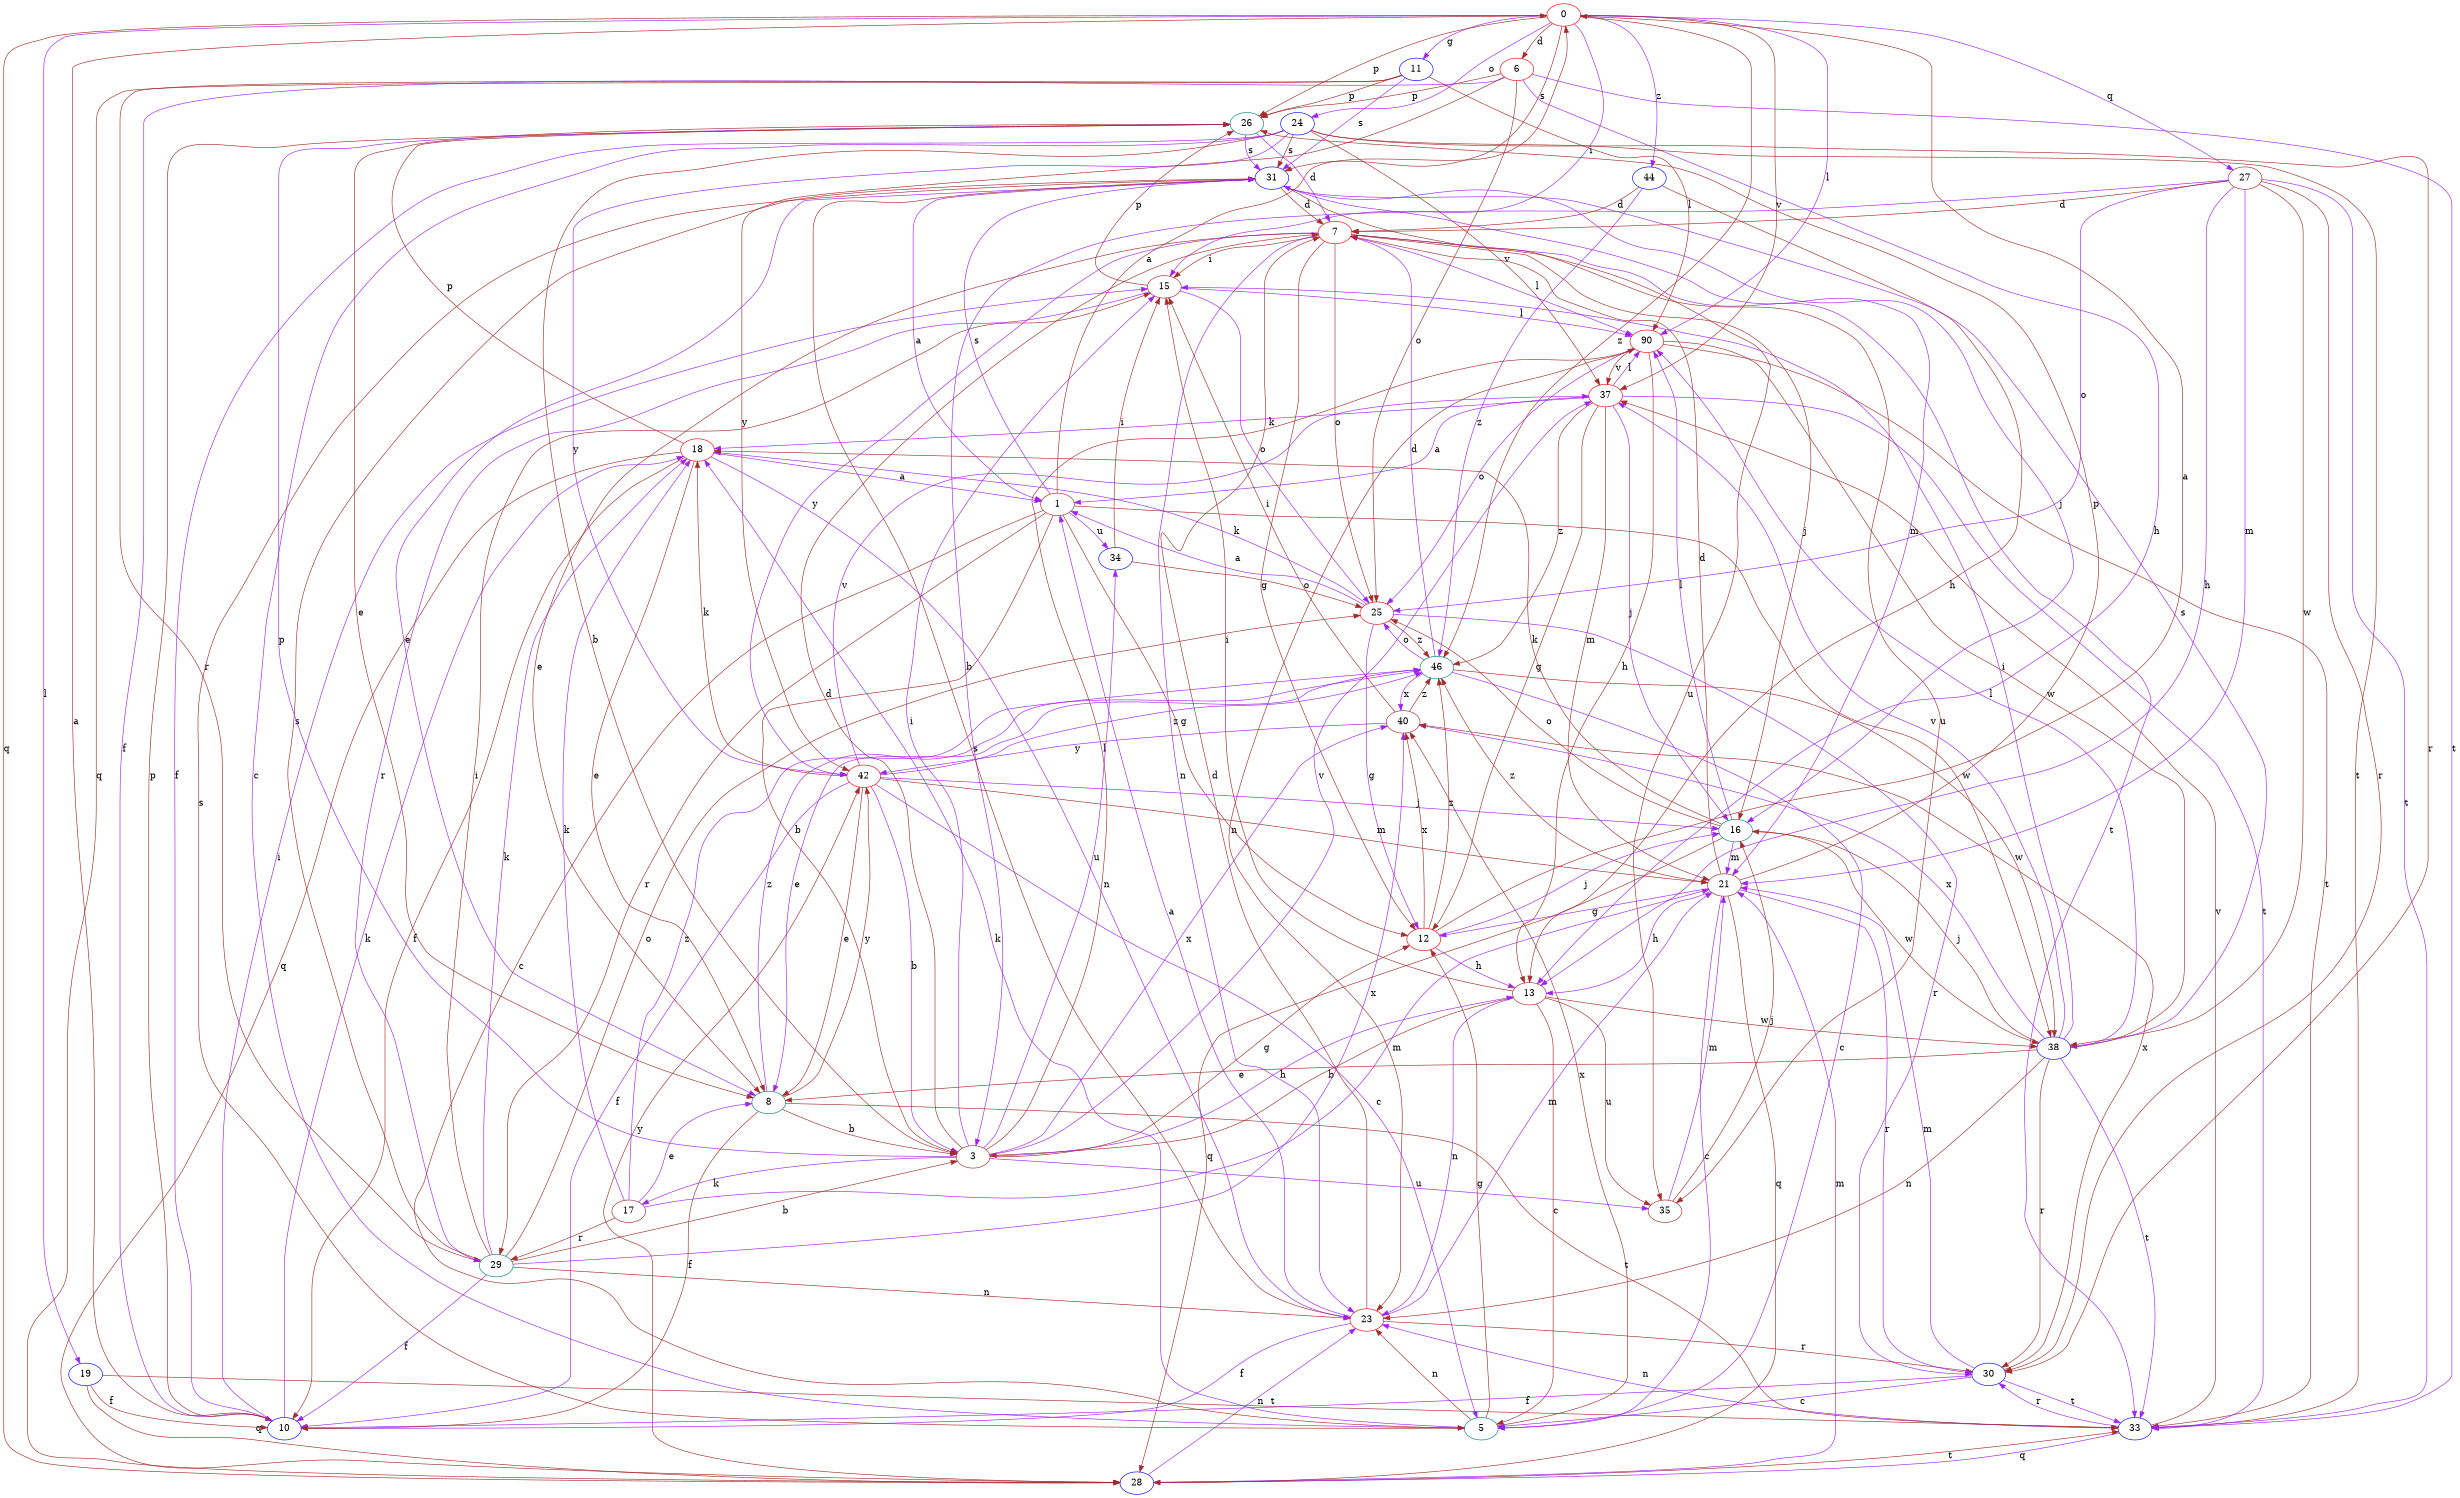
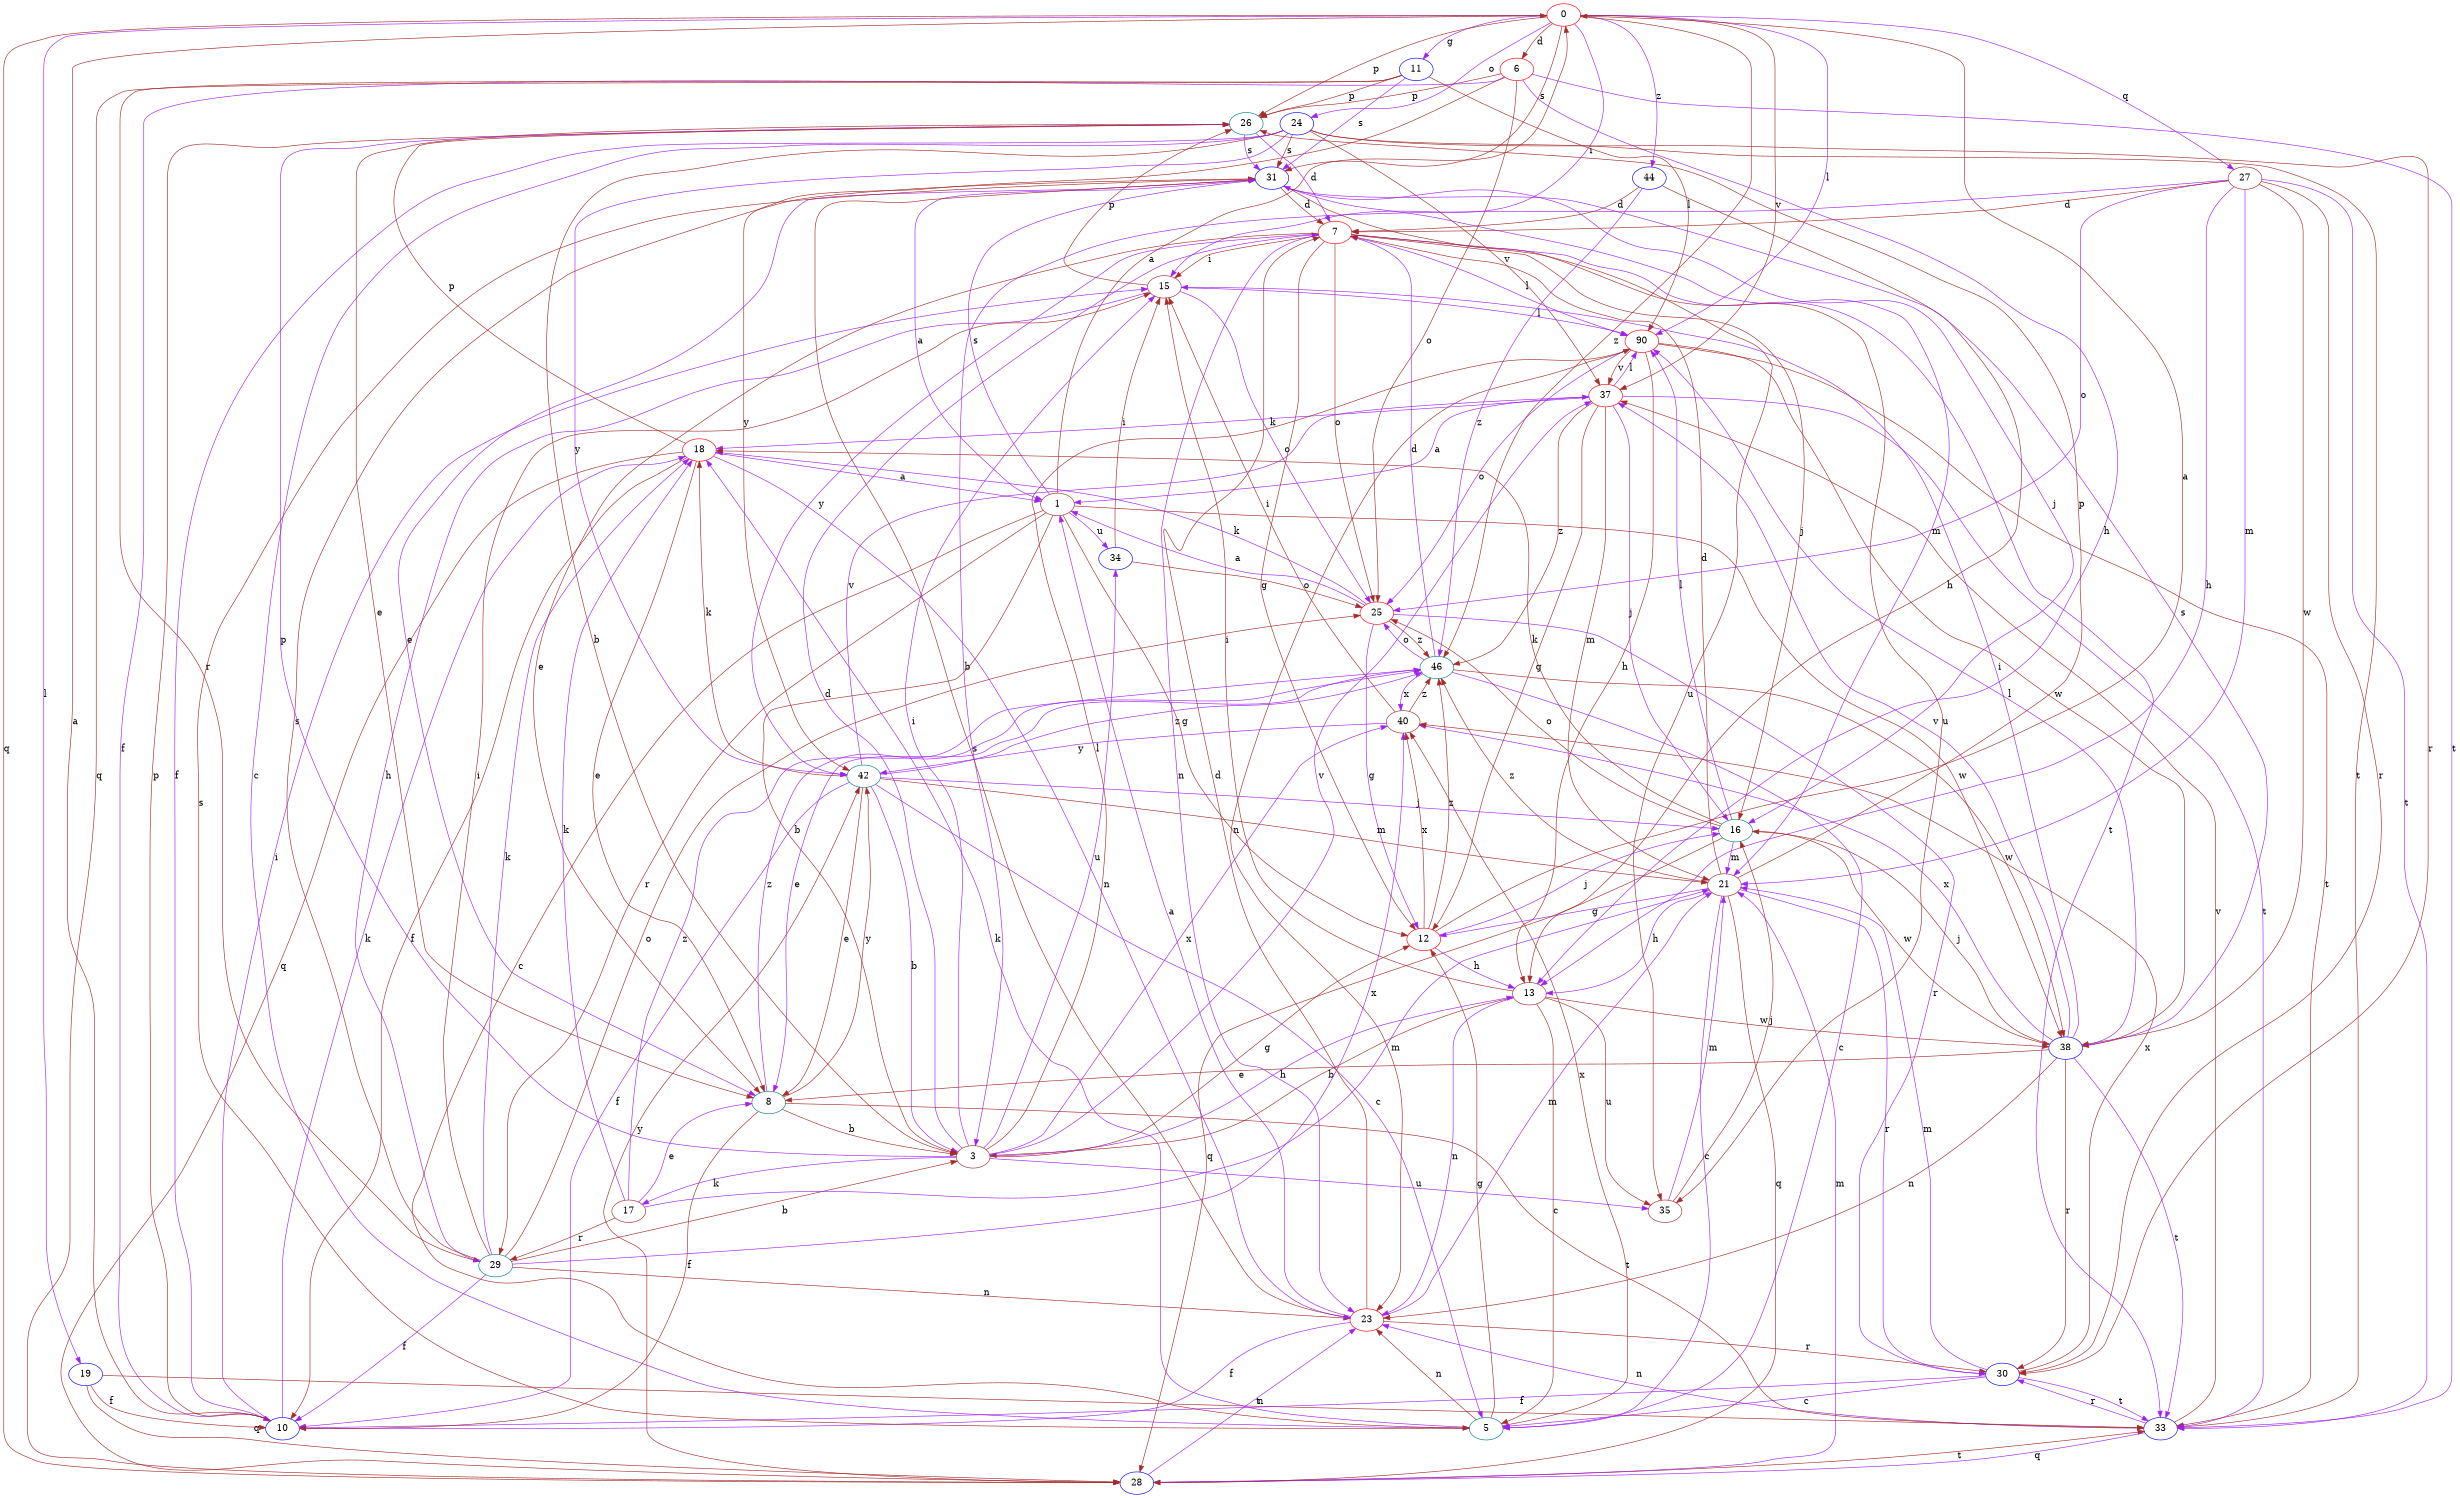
(805, 568) -> (808, 568)
(383, 776) -> (389, 776)
(864, 776) -> (864, 776)
